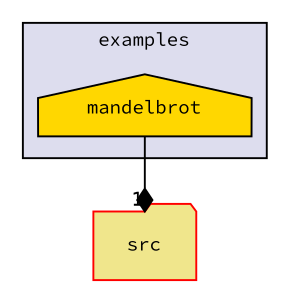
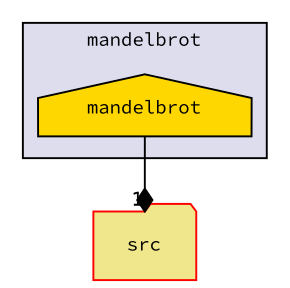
(145, 41) -> (145, 41)
